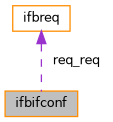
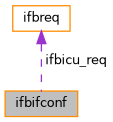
(75, 61) -> (75, 61)
